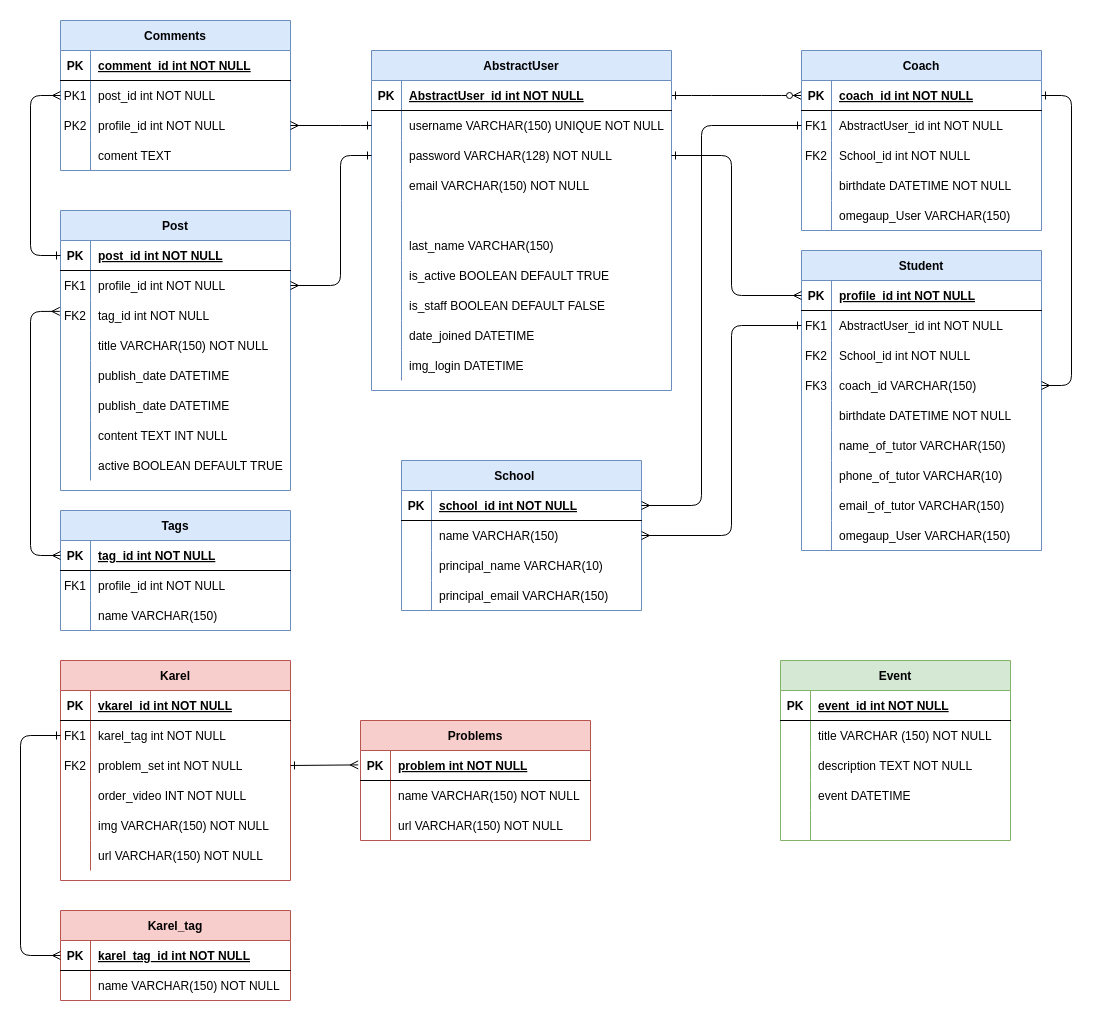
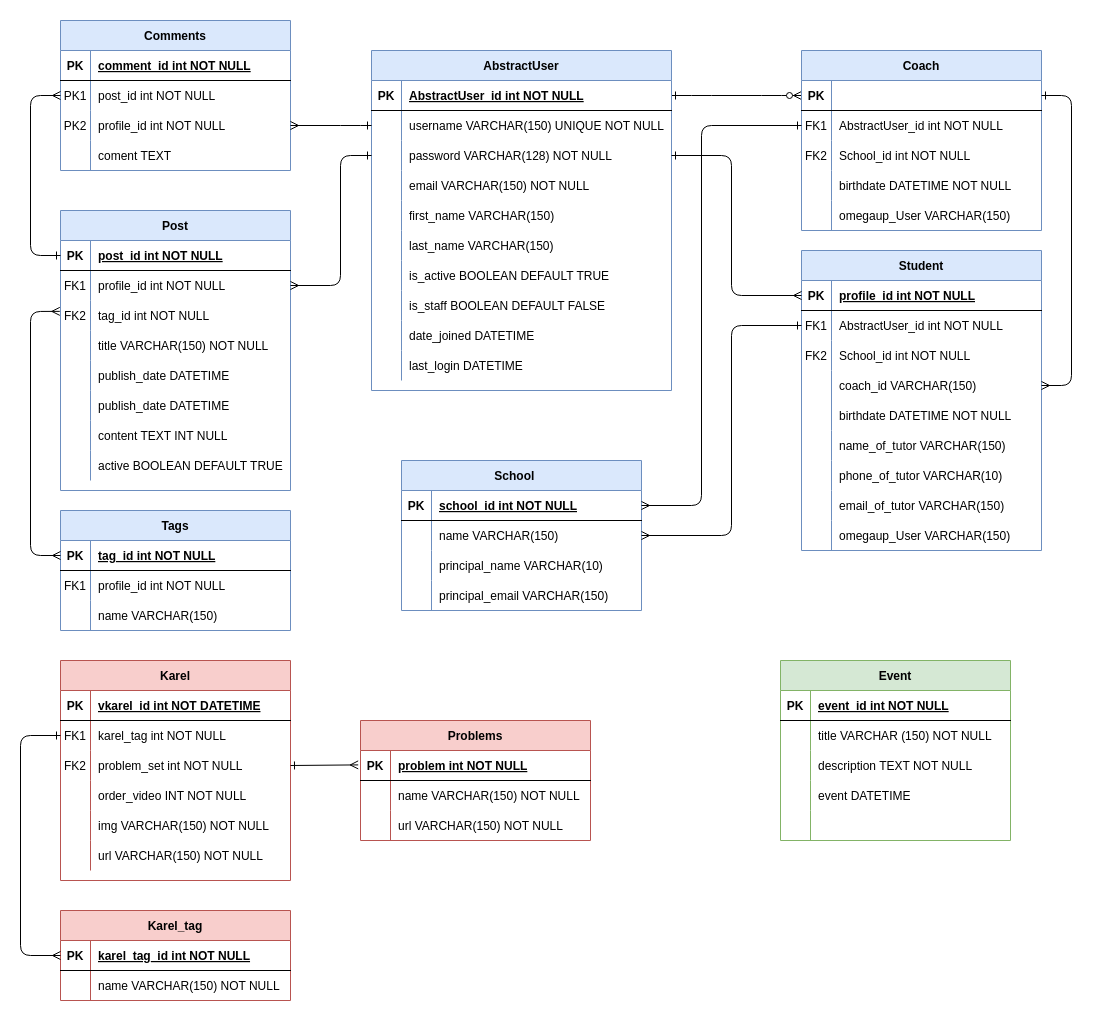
(937, 96) -> none
none -> (537, 216)
(463, 366) -> (467, 366)
(817, 386) -> none
(164, 706) -> (178, 706)
